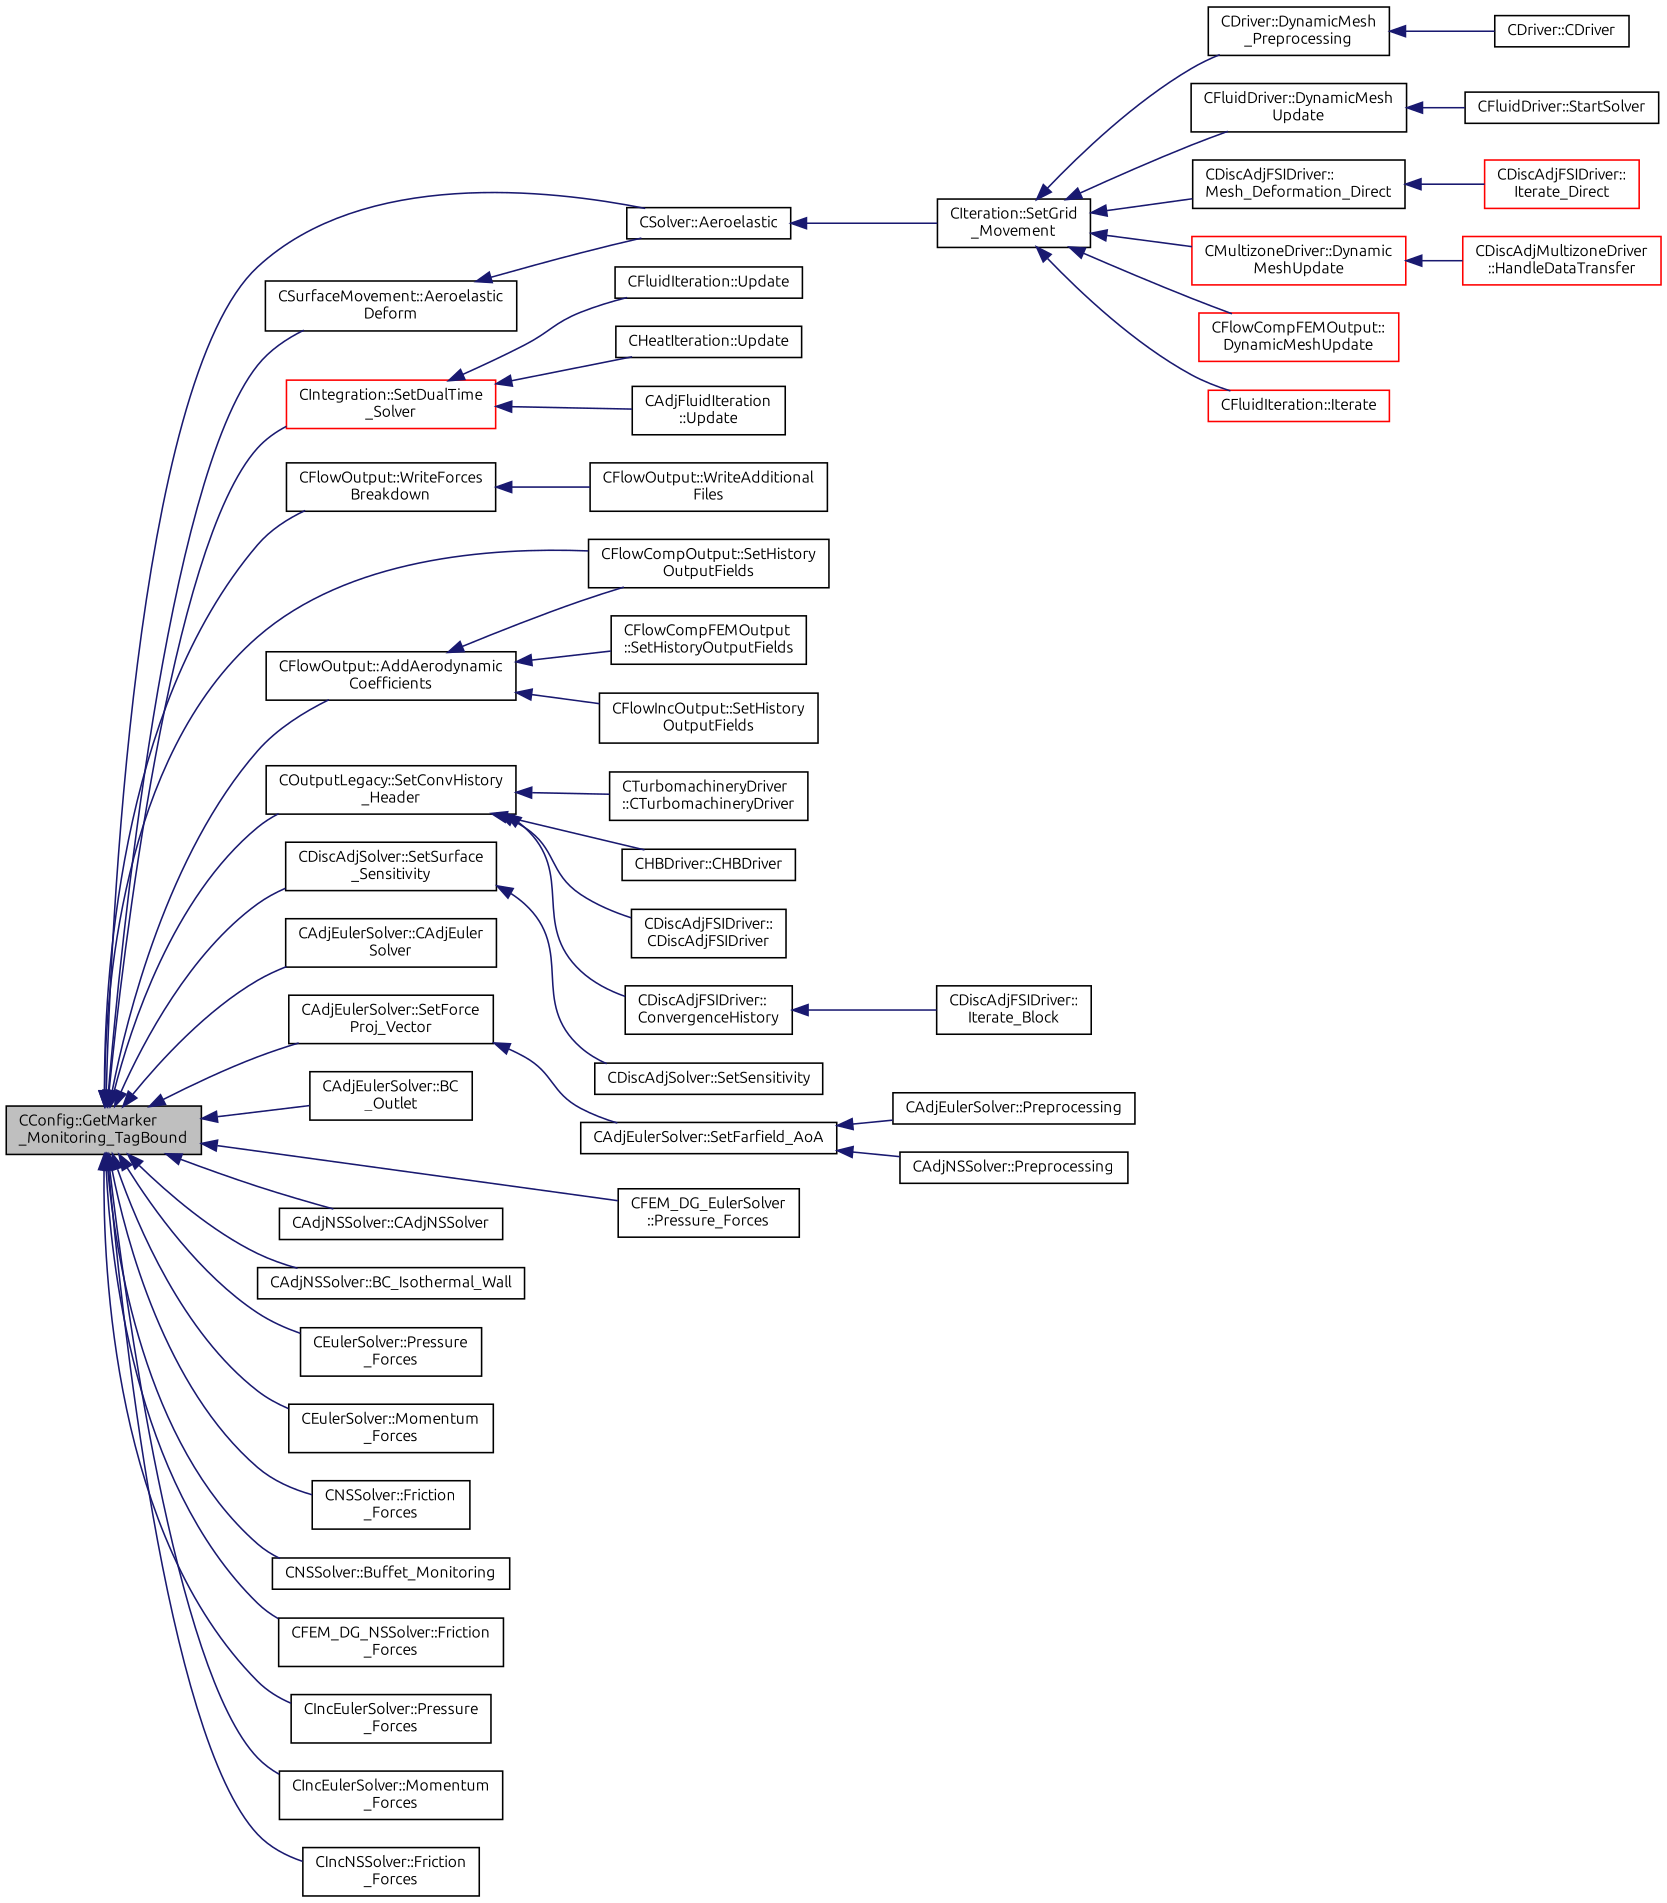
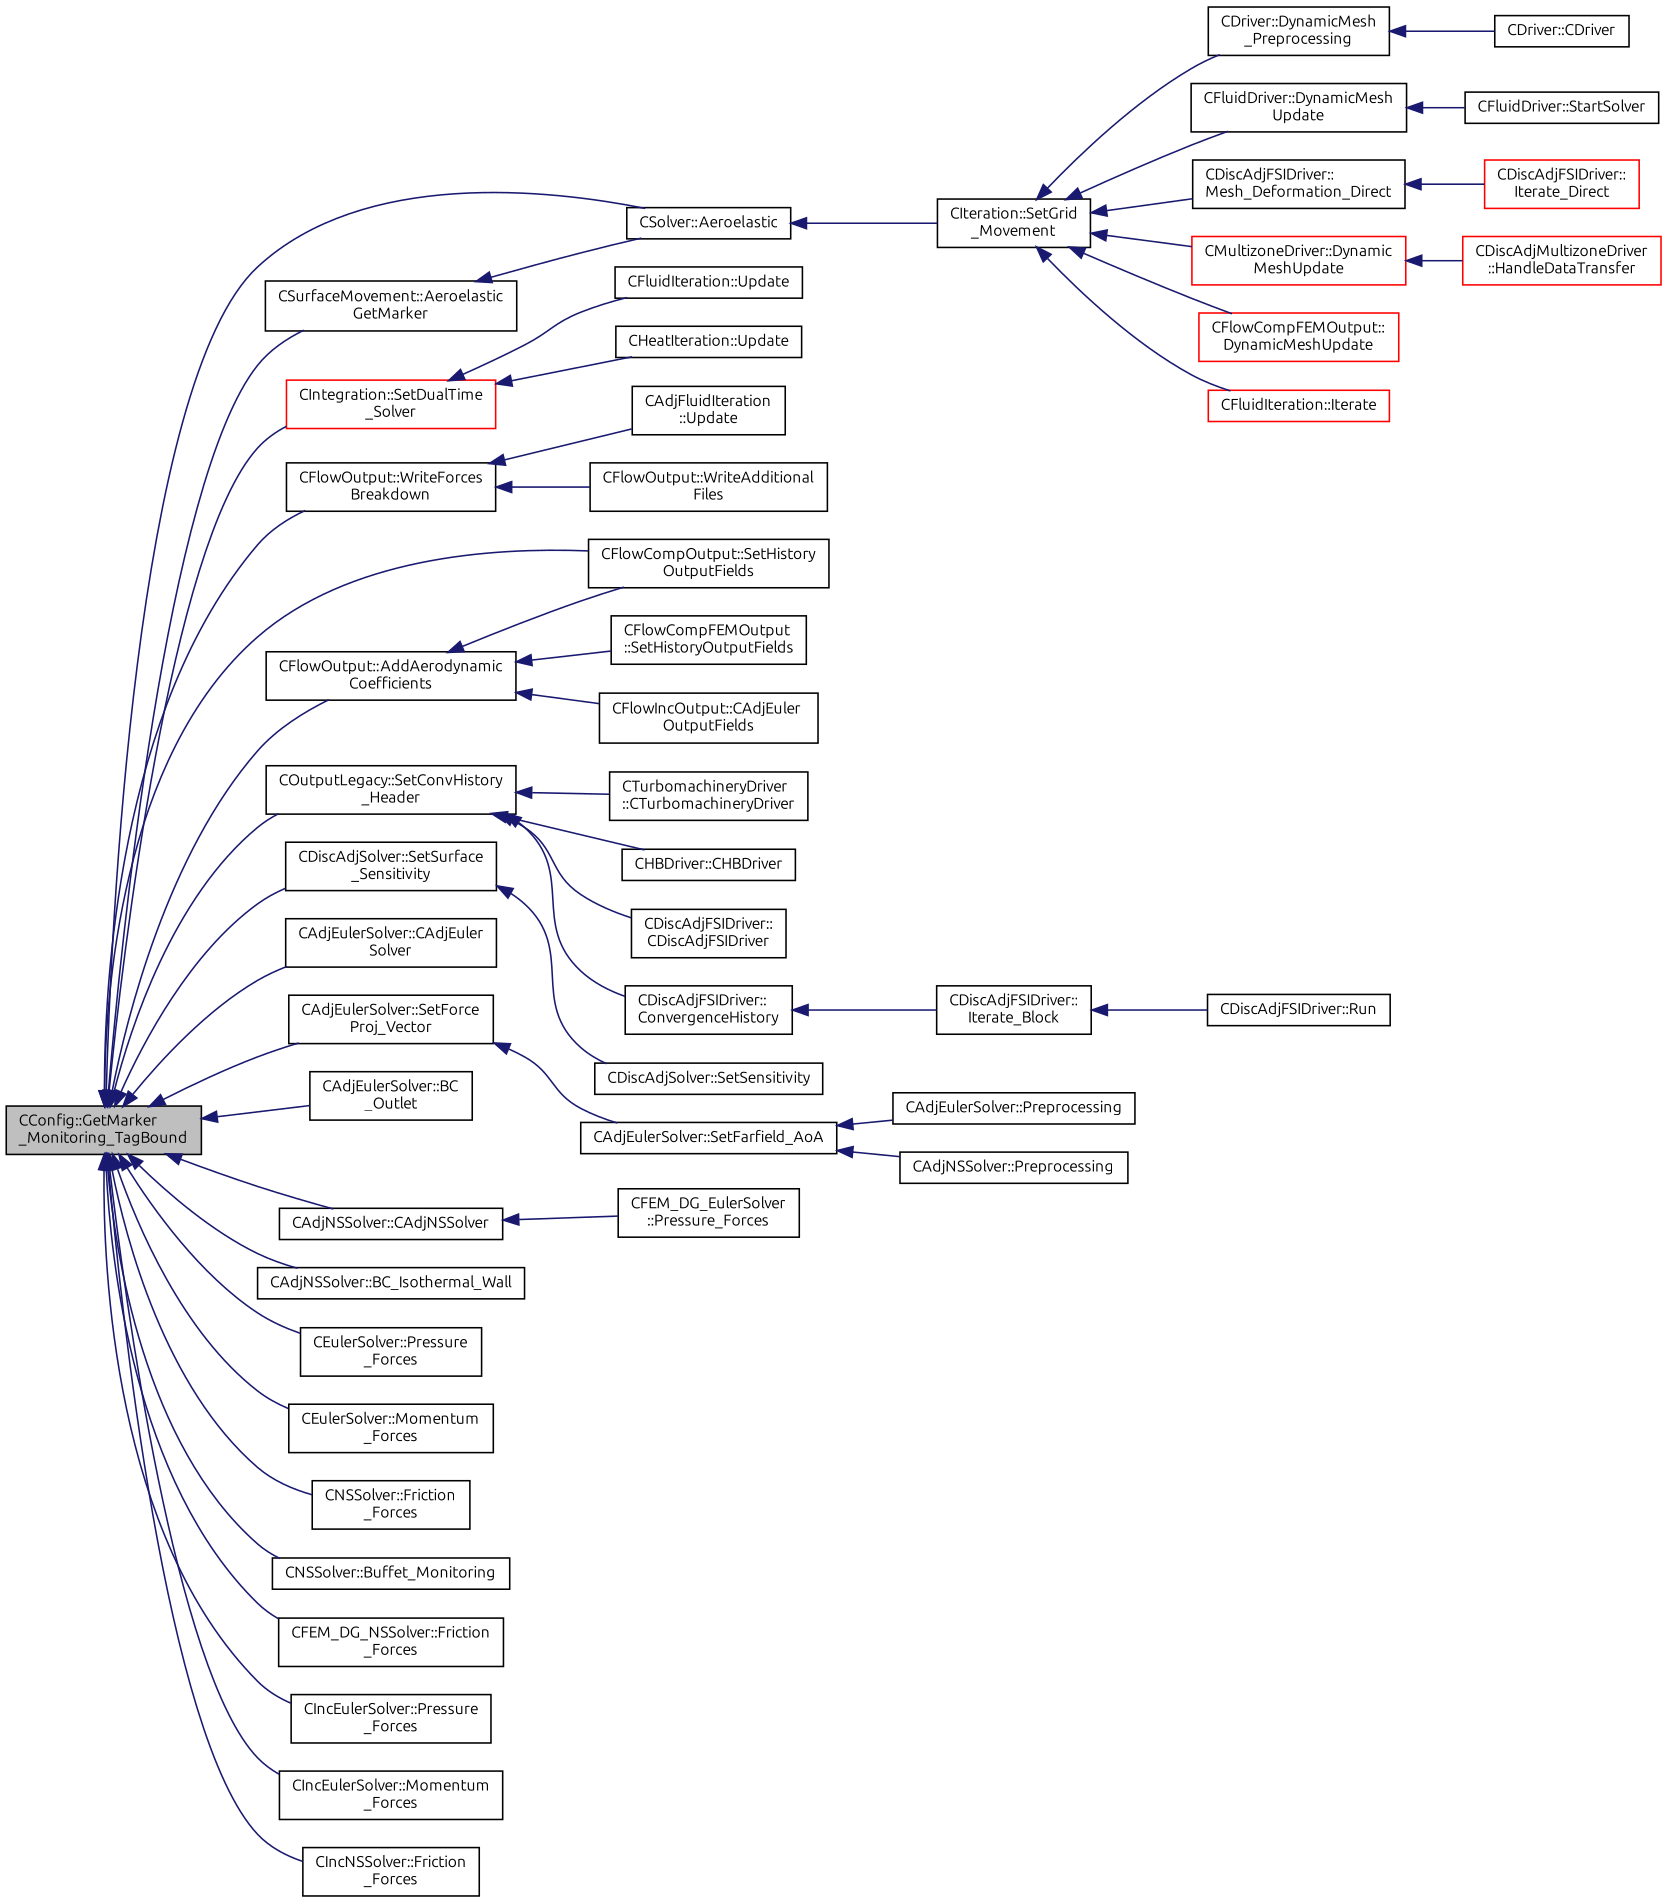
(391, 306) -> (391, 306)
(572, 408) -> (568, 444)
(709, 718) -> (709, 718)
none -> (1299, 1010)
(418, 1173) -> (568, 1218)
